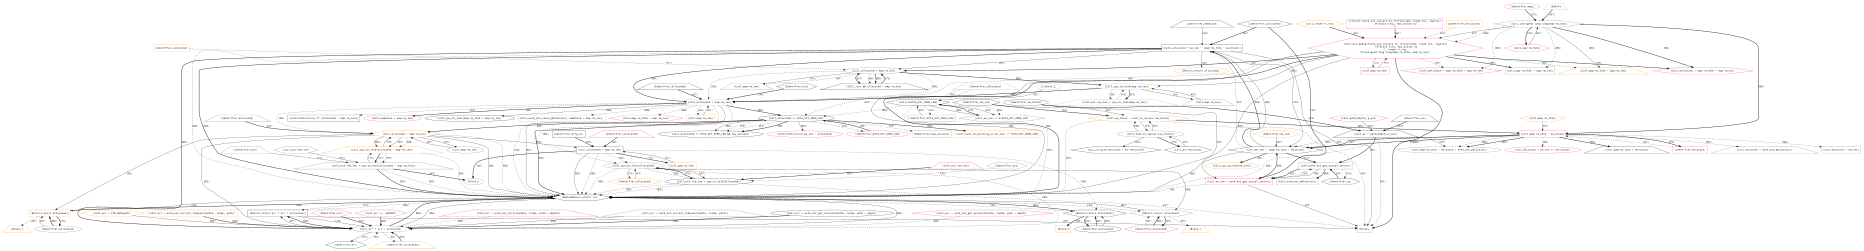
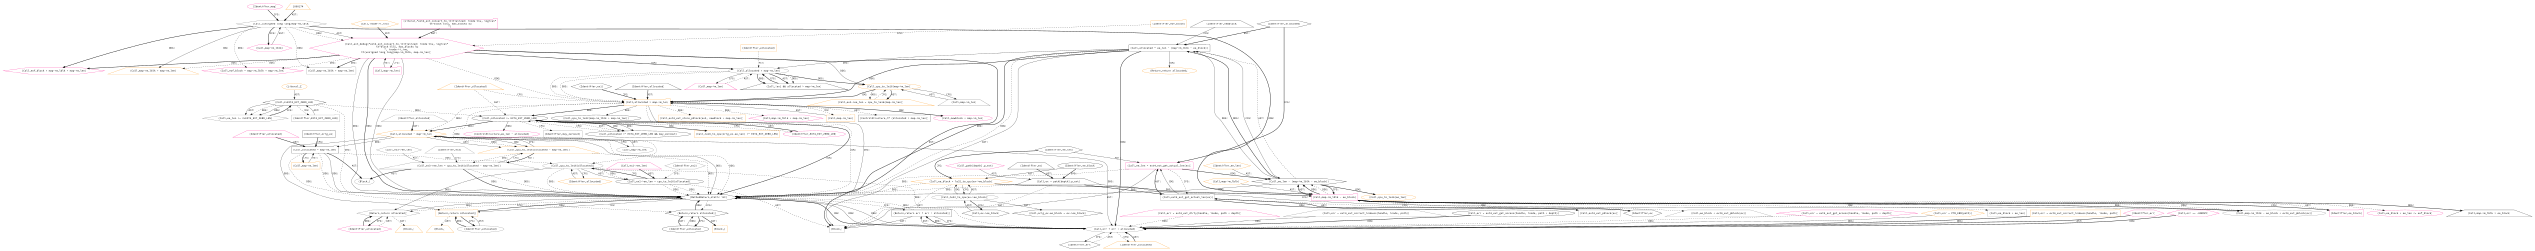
(1302, 158) -> (1329, 187)
